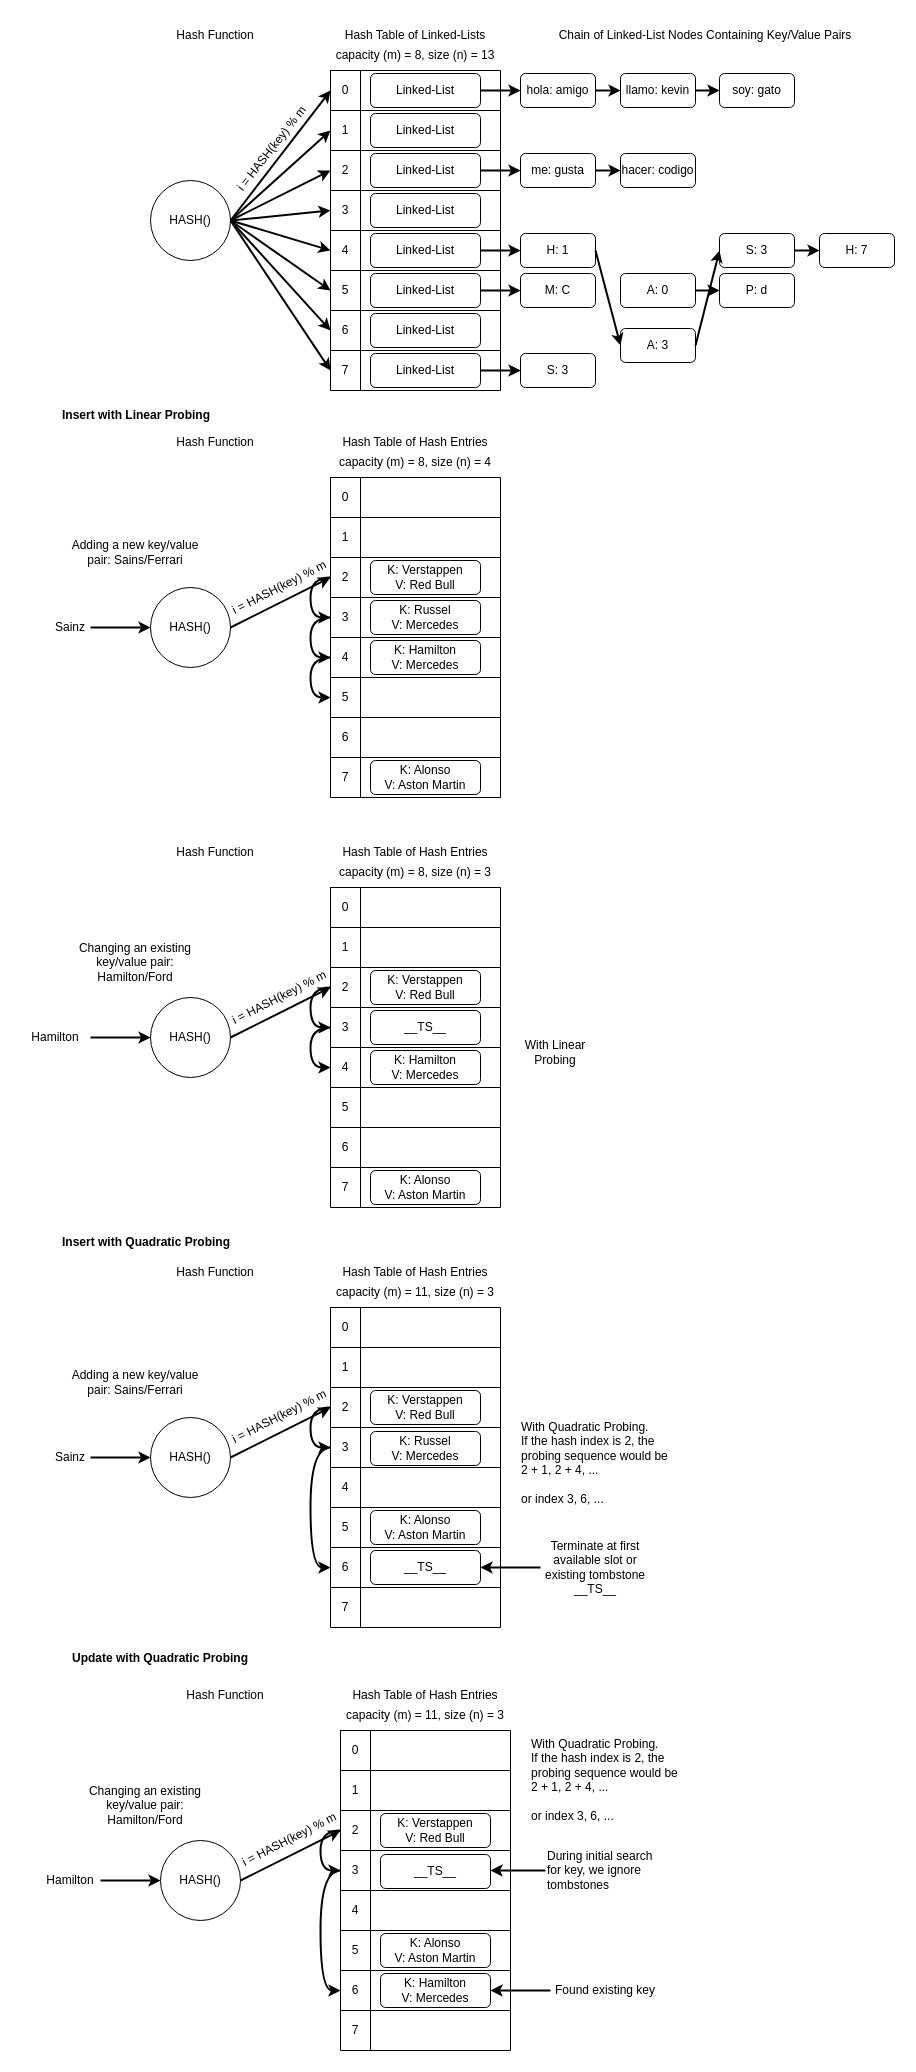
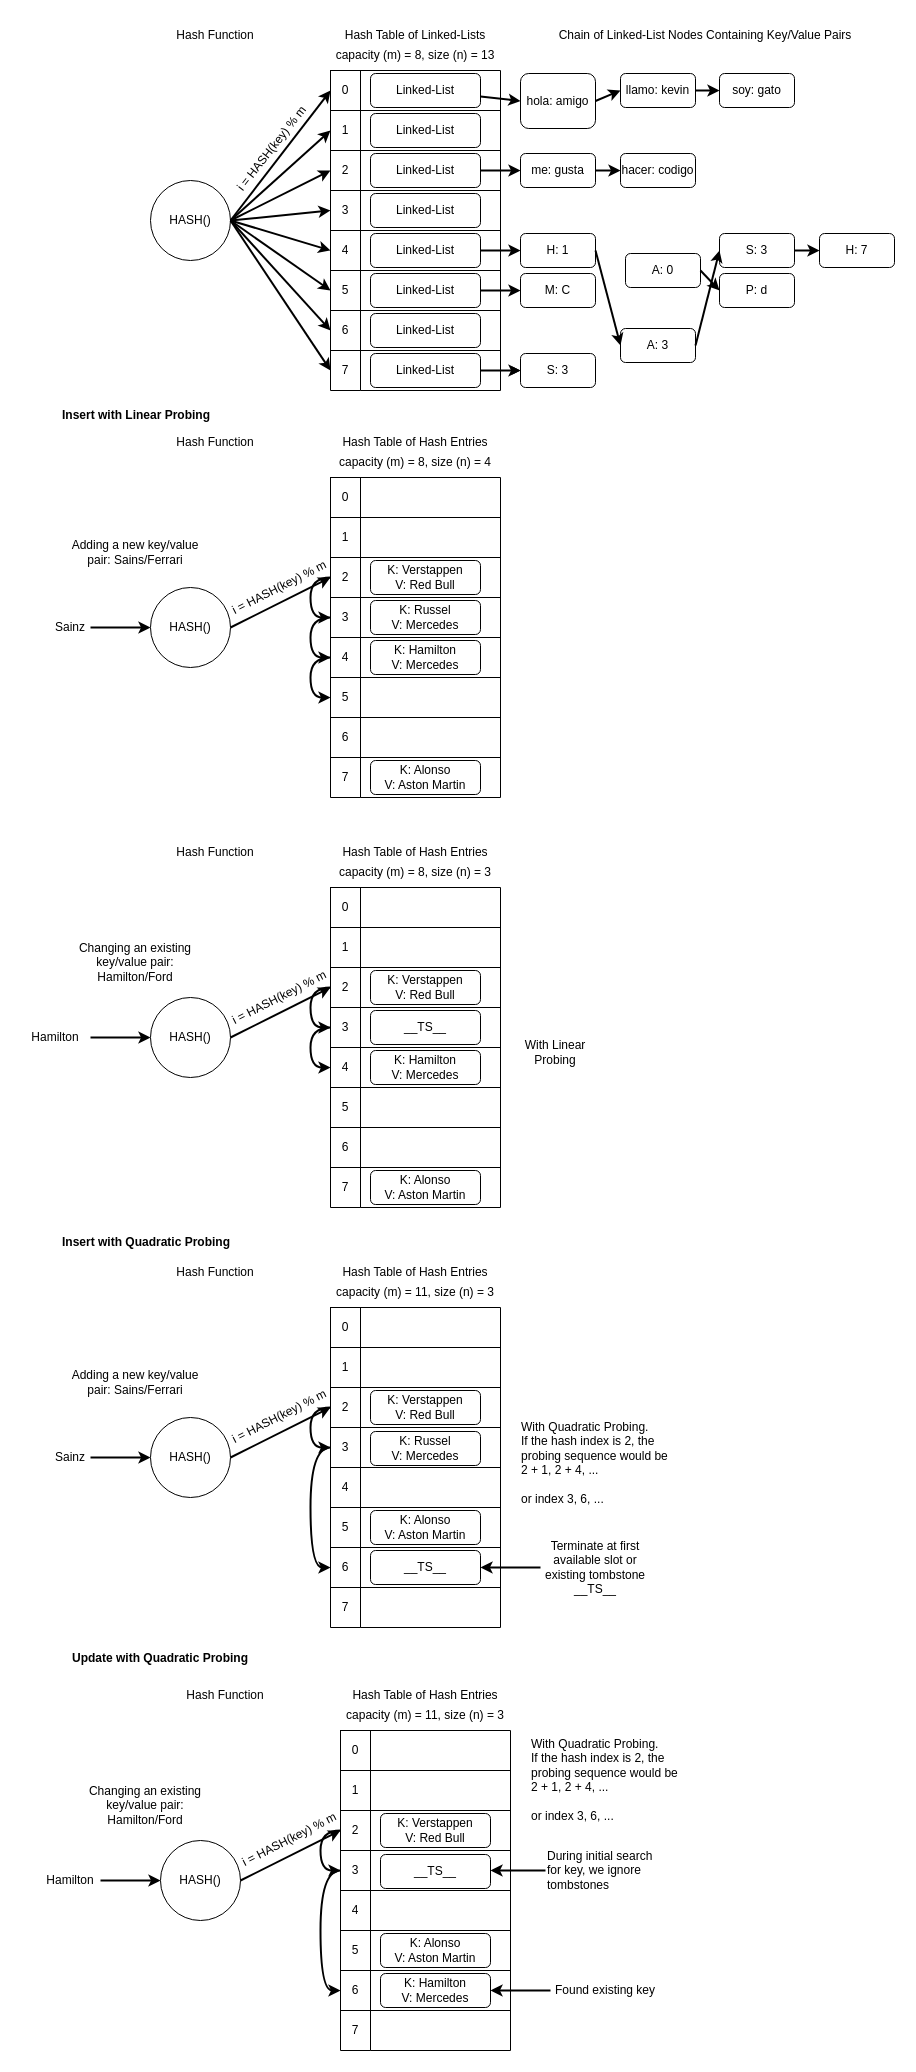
(558, 91) -> (558, 101)
(658, 291) -> (663, 271)
